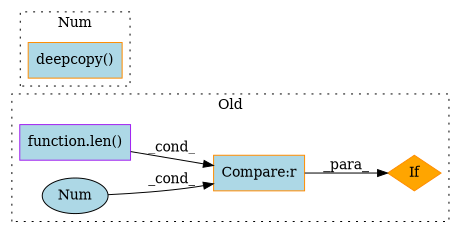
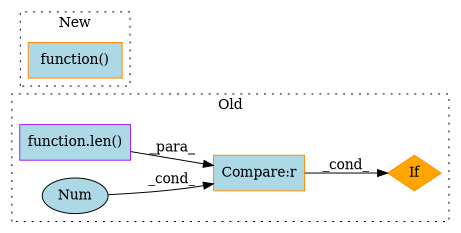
(75, 23) -> (75, 23)
(75, 60) -> (75, 60)
(172, 148) -> (172, 148)
(346, 166) -> (346, 166)
